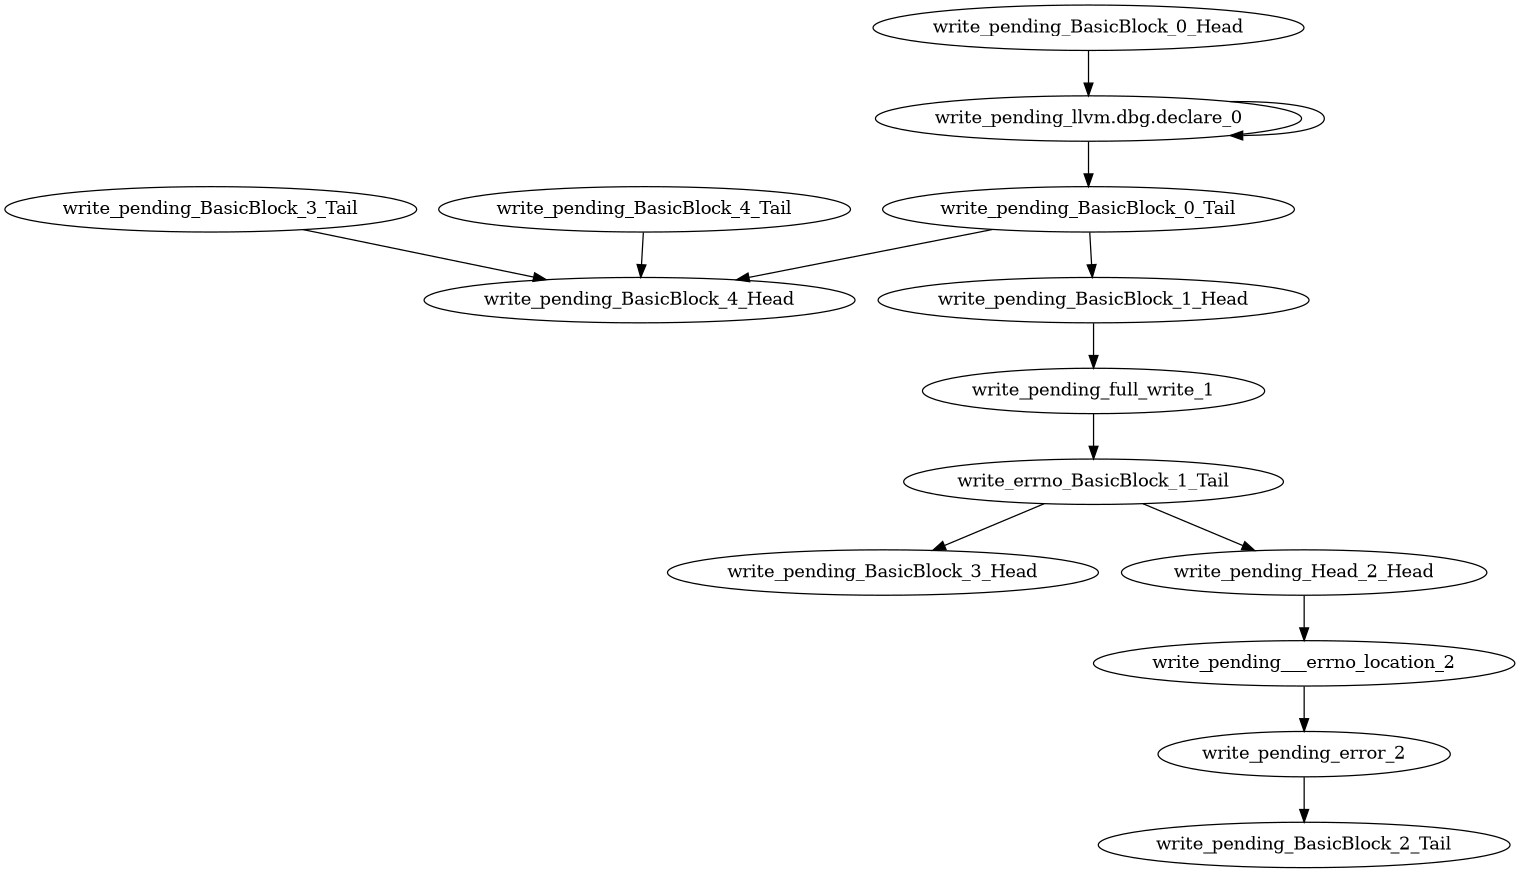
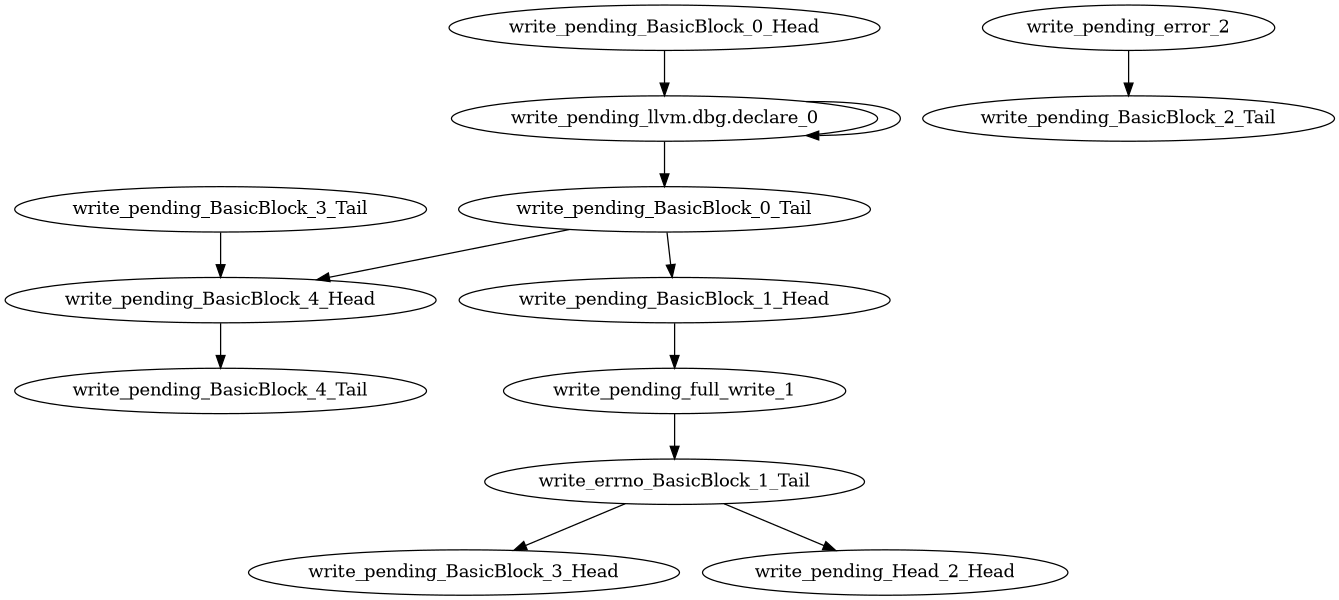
(642, 249) -> (221, 339)
(1304, 663) -> none
